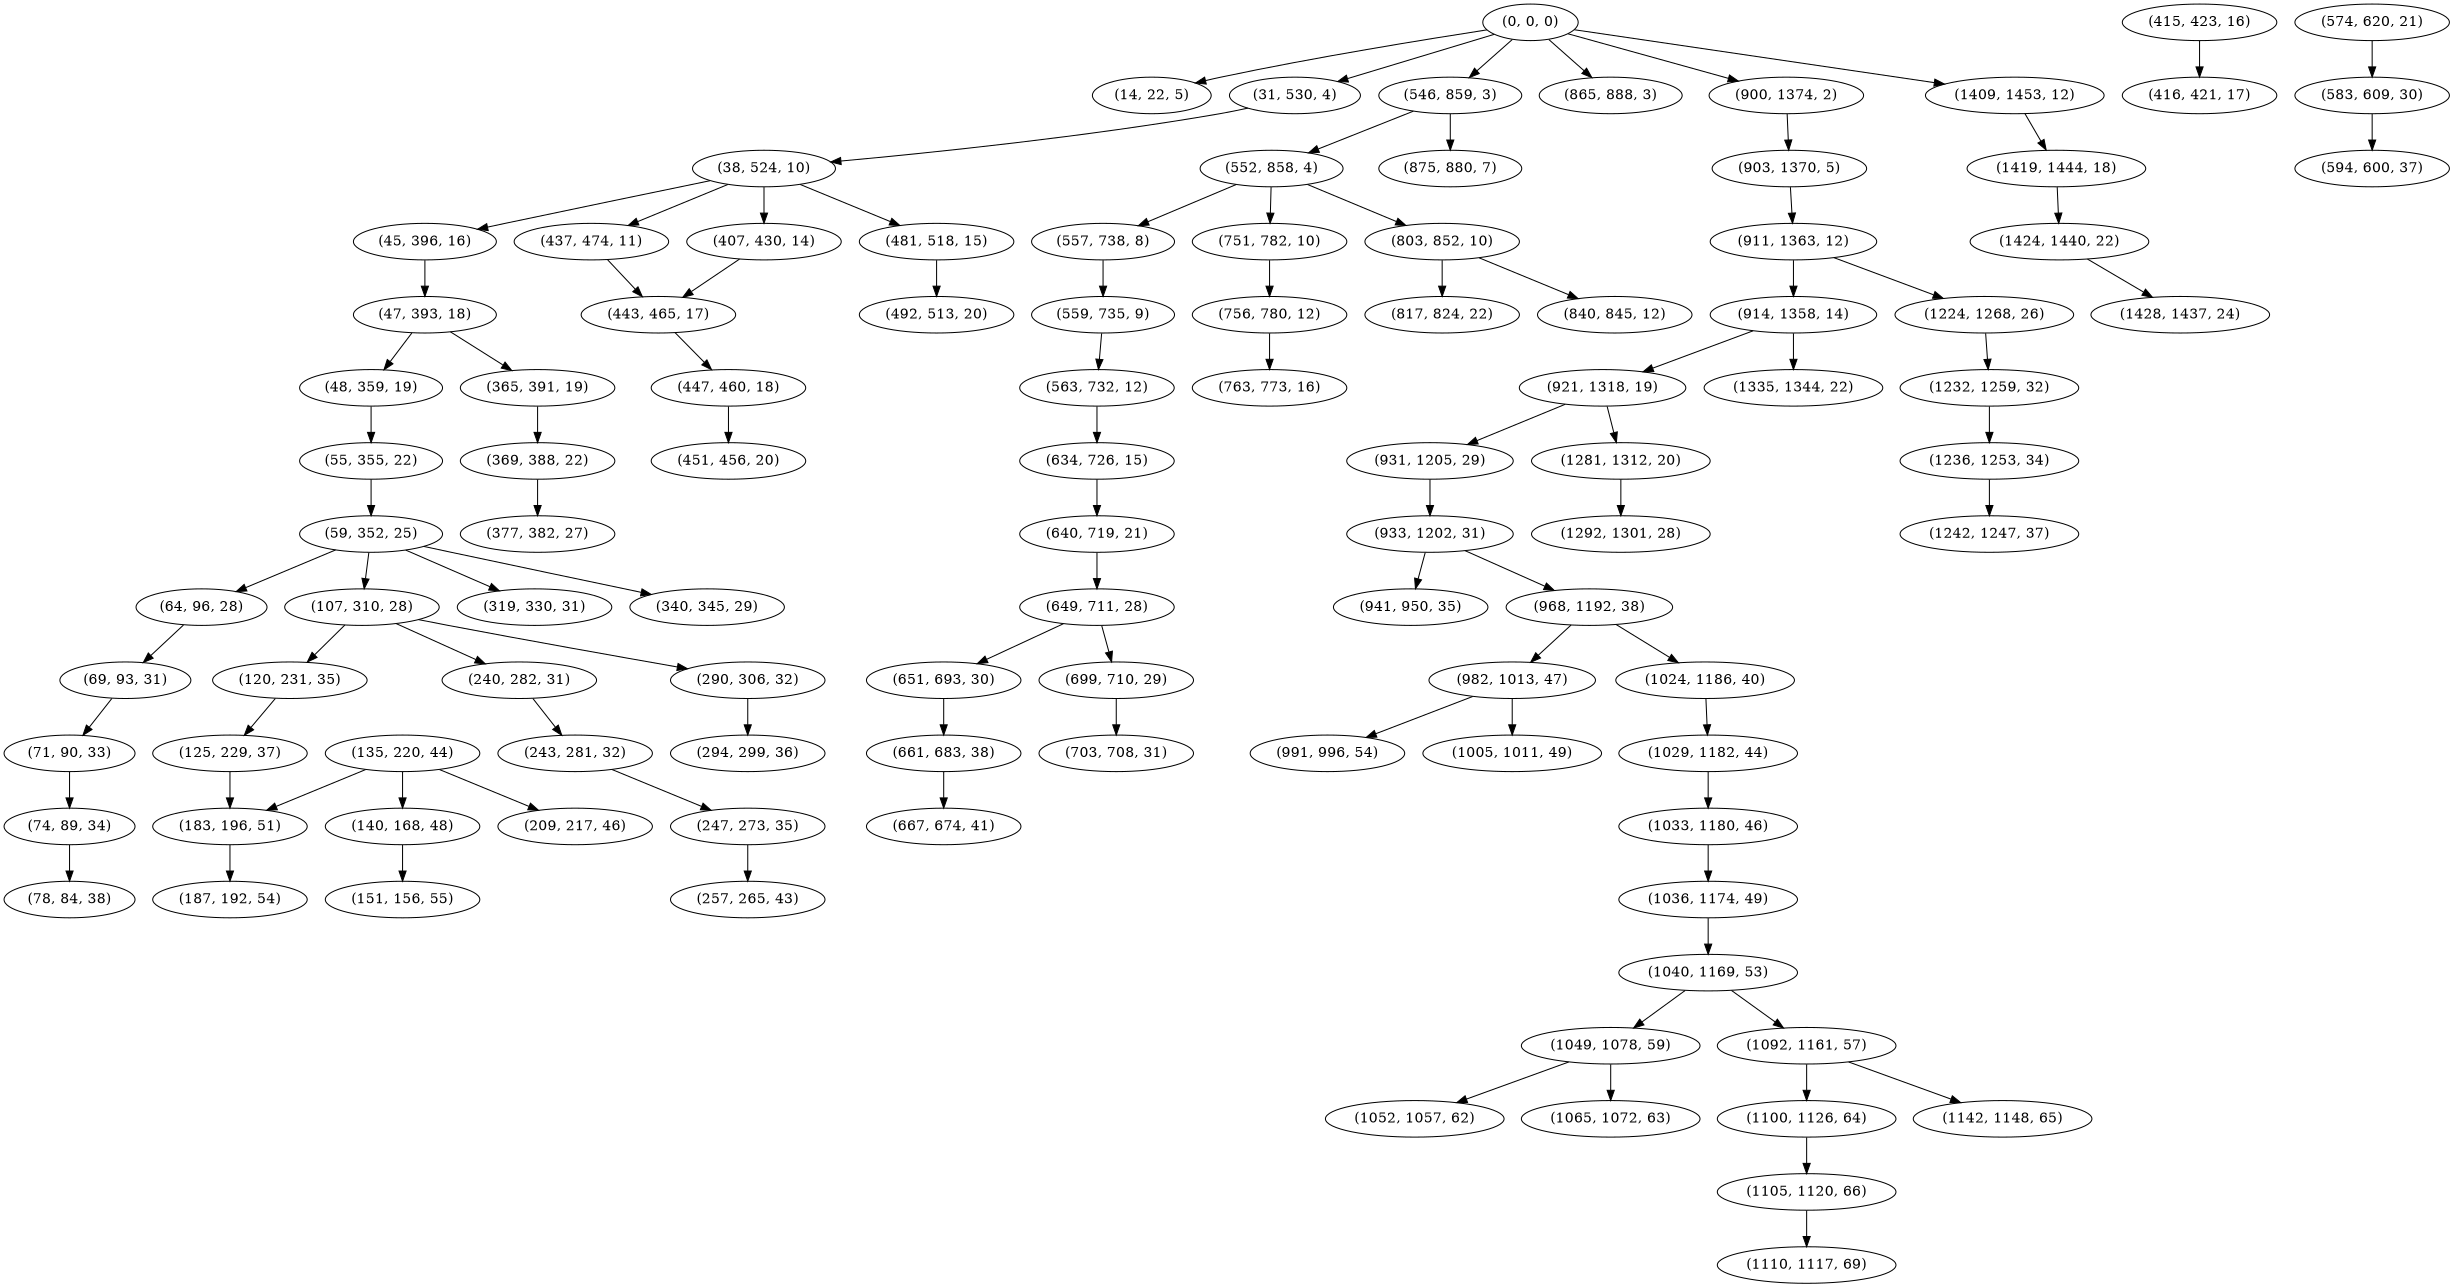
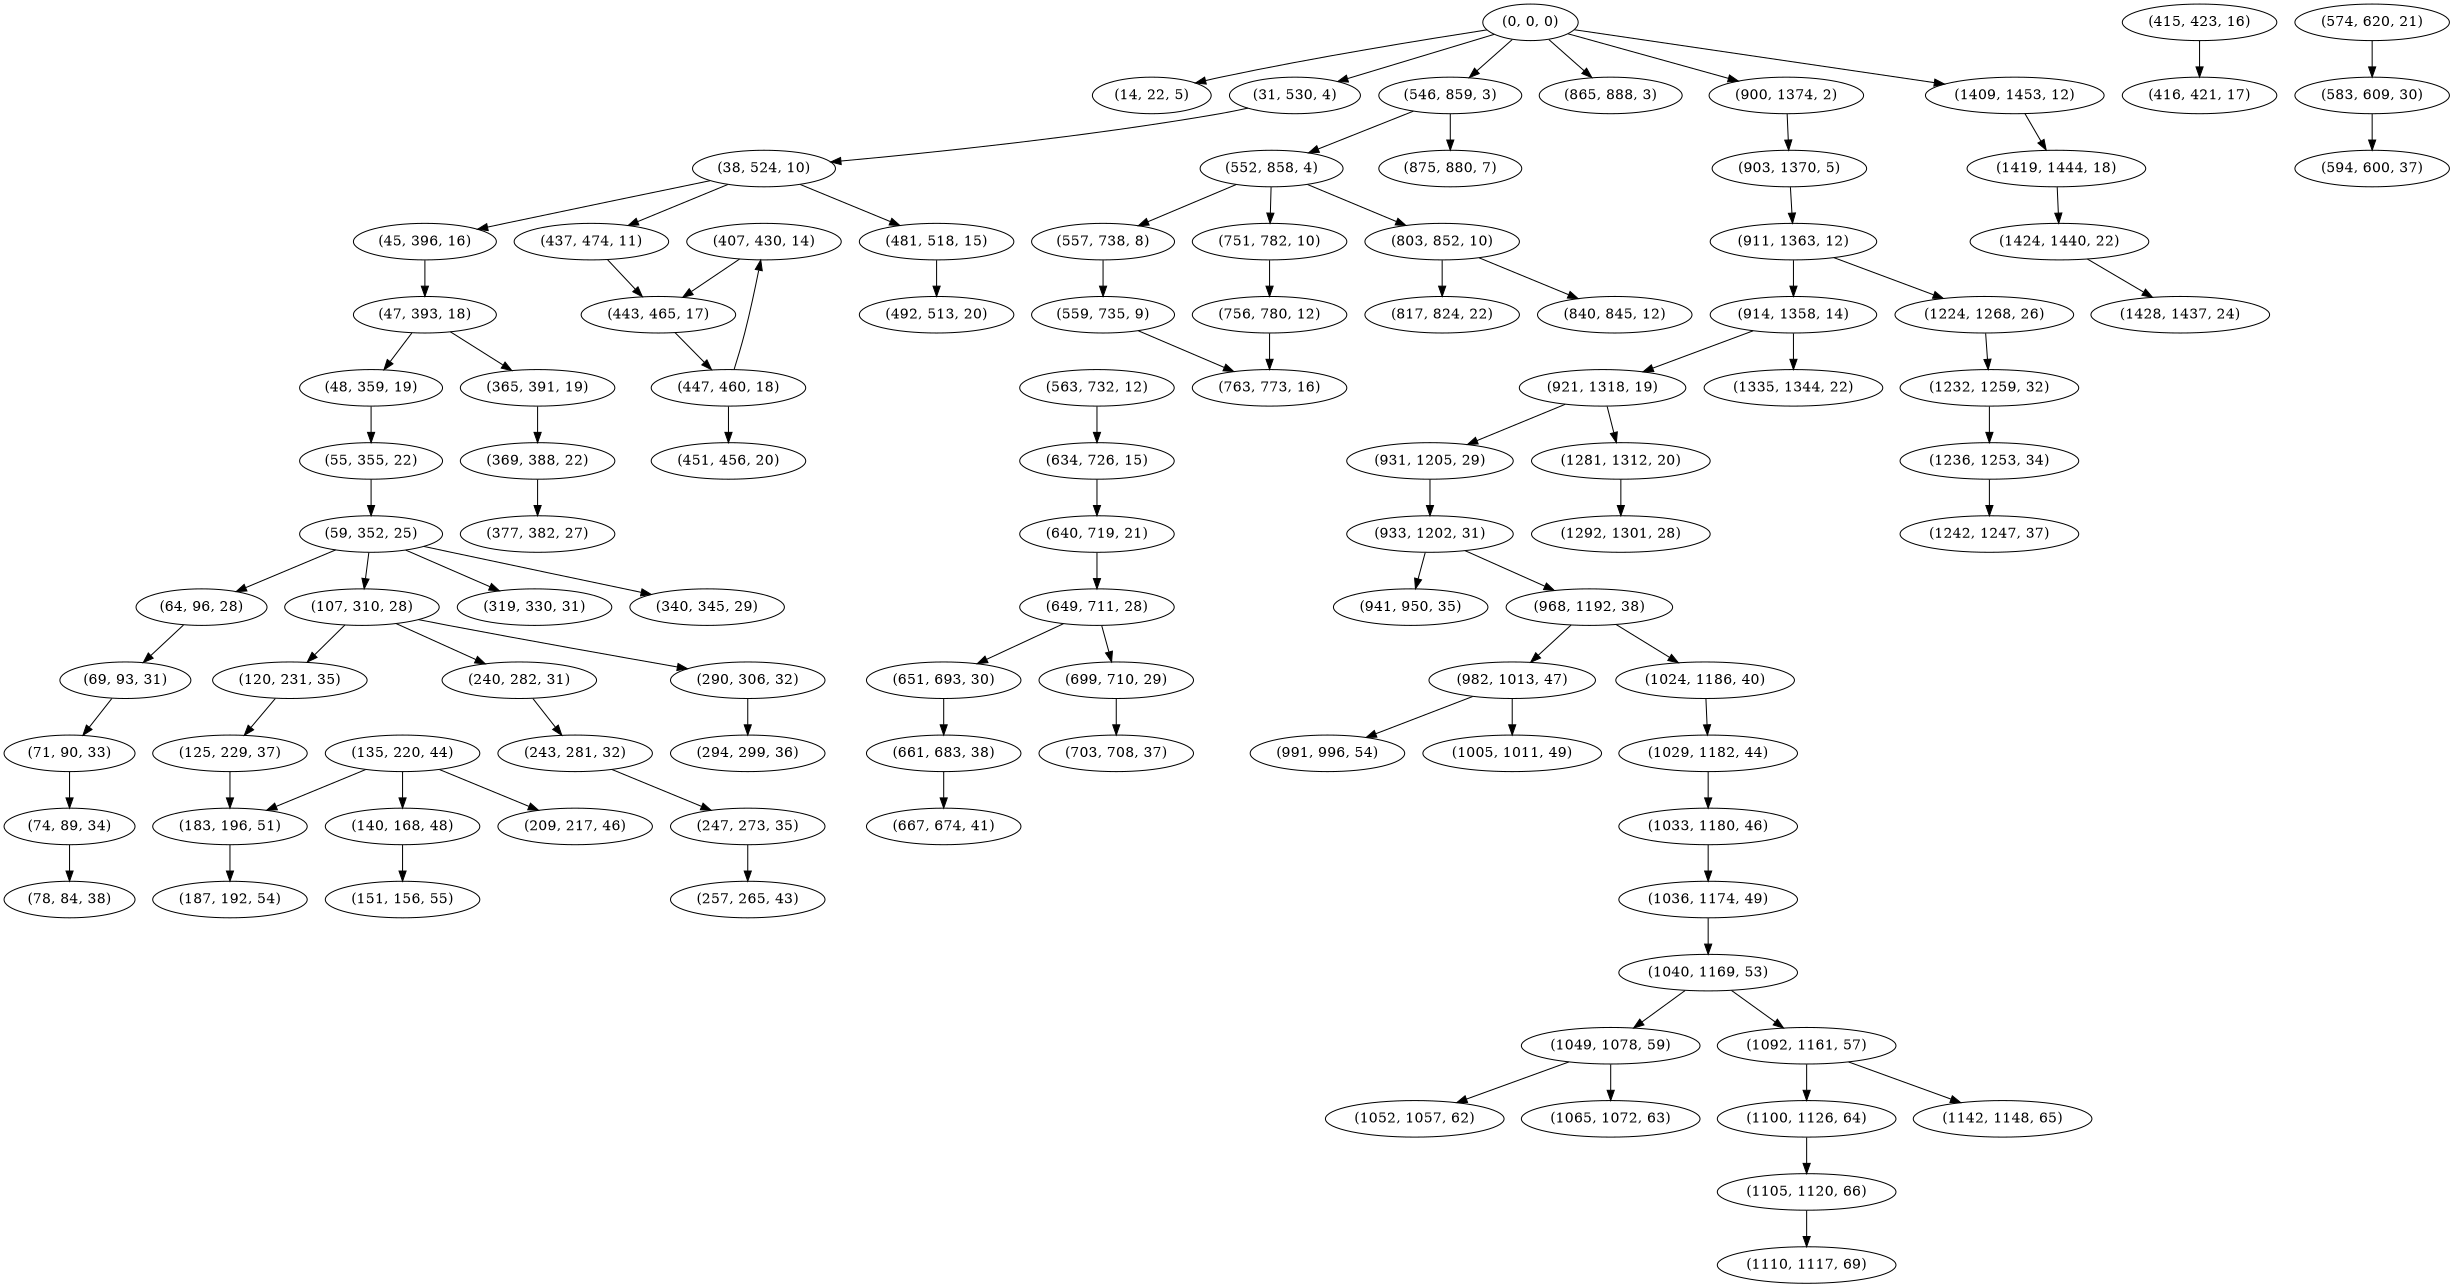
(764, 200) -> (748, 320)
(1101, 346) -> (1181, 349)
(1116, 753) -> (1116, 753)
